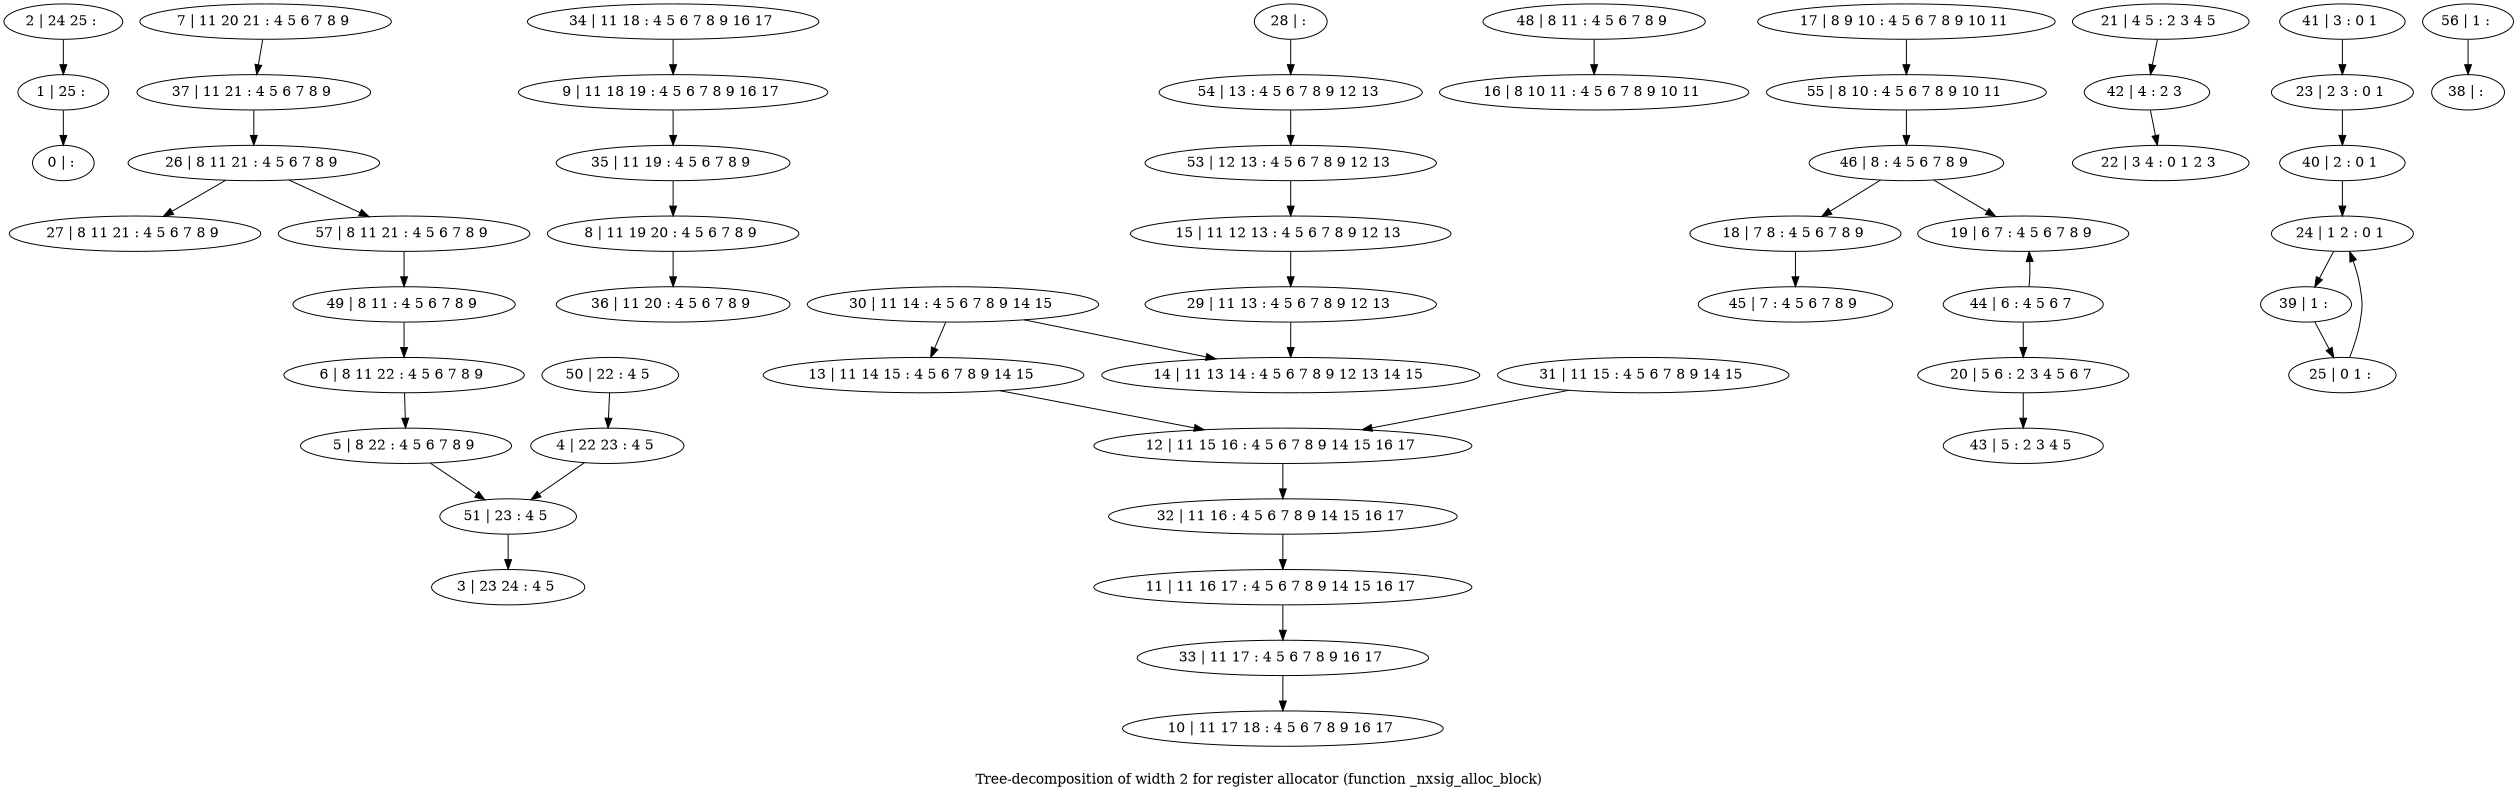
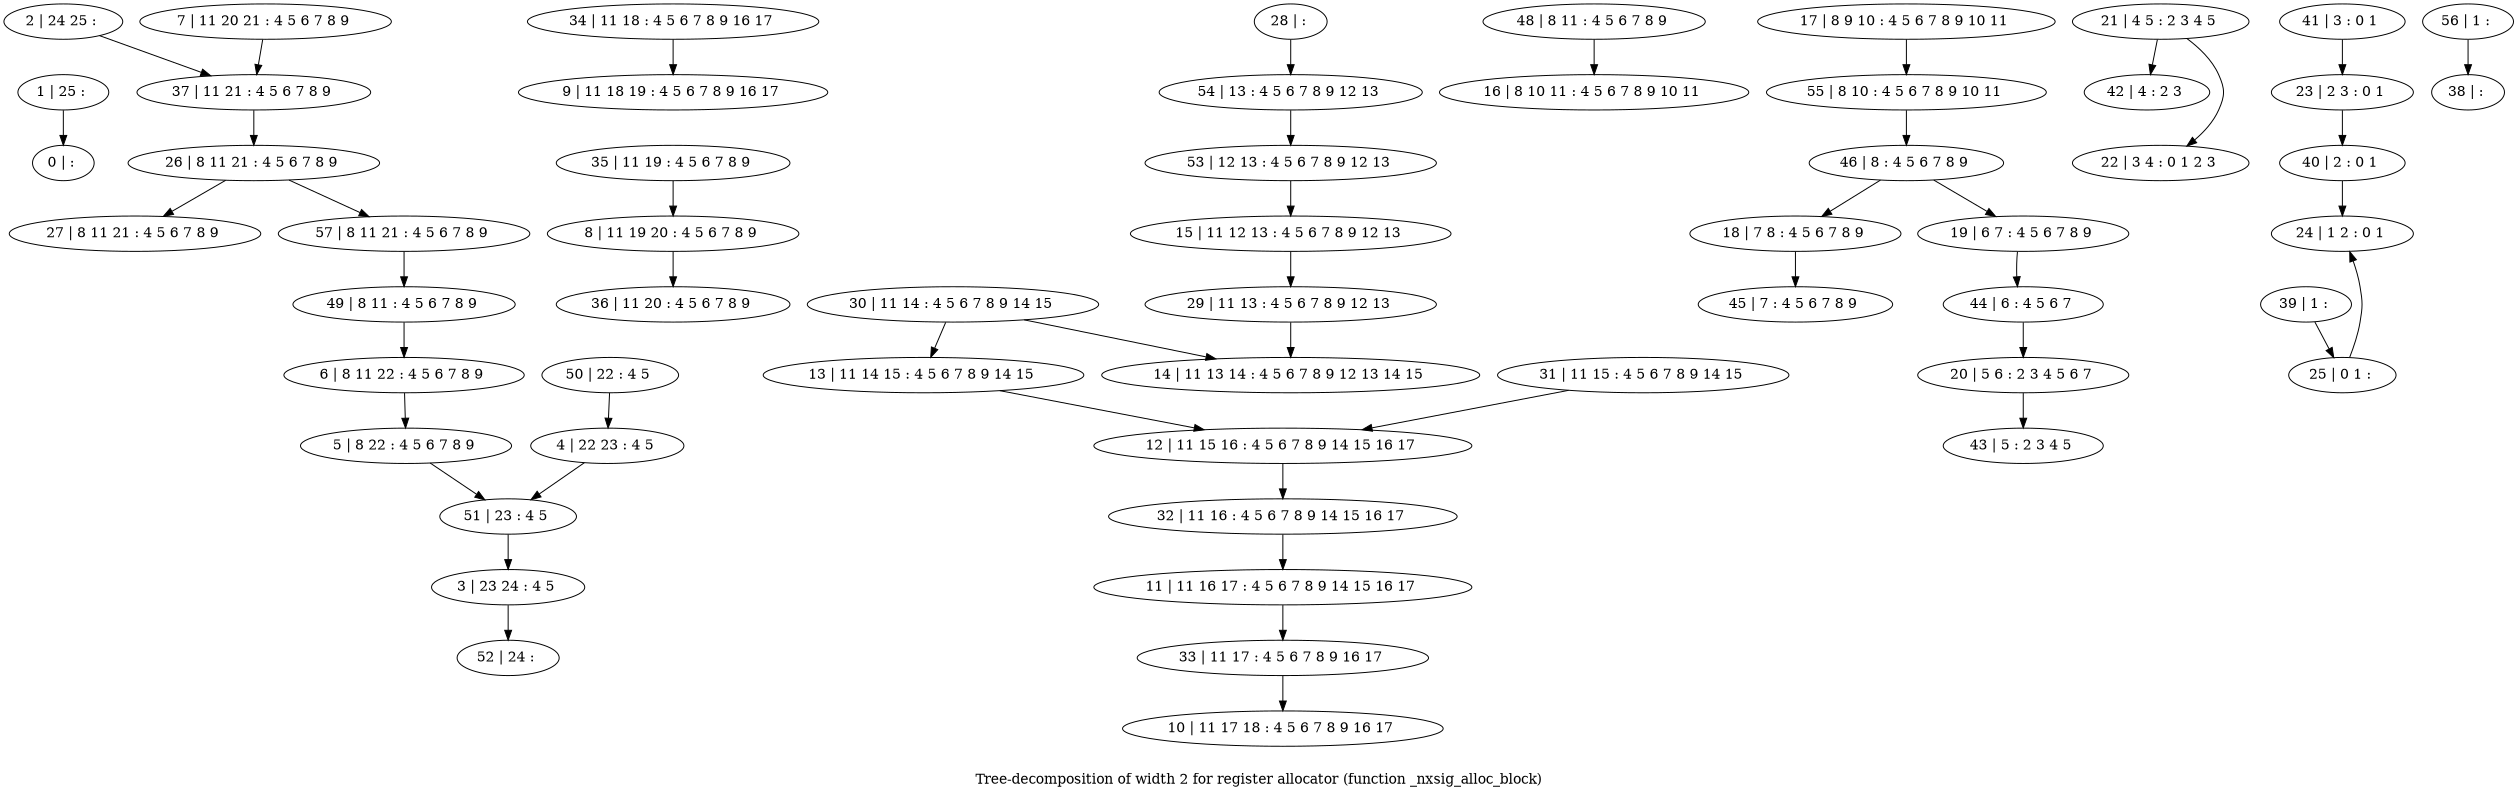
(63, 52) -> (150, 54)
(673, 123) -> none
(2153, 123) -> (2223, 87)
(2327, 265) -> none
(2030, 274) -> (2017, 264)
none -> (508, 658)
